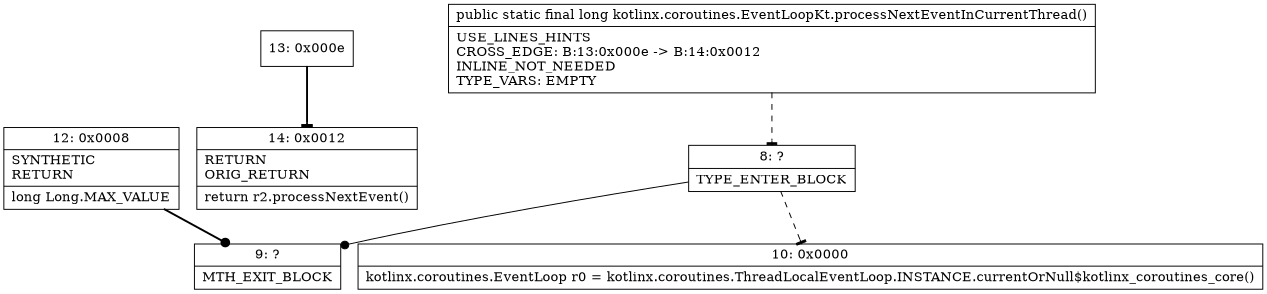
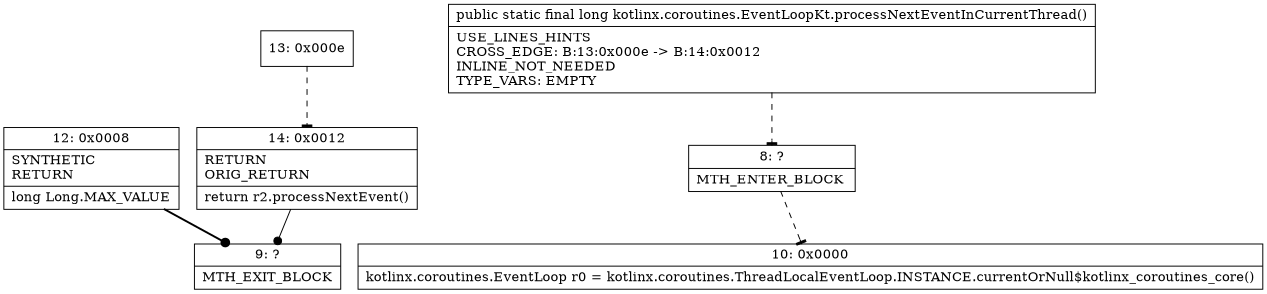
(307, 94) -> (307, 94)
(772, 180) -> (770, 180)
(518, 211) -> (285, 223)
